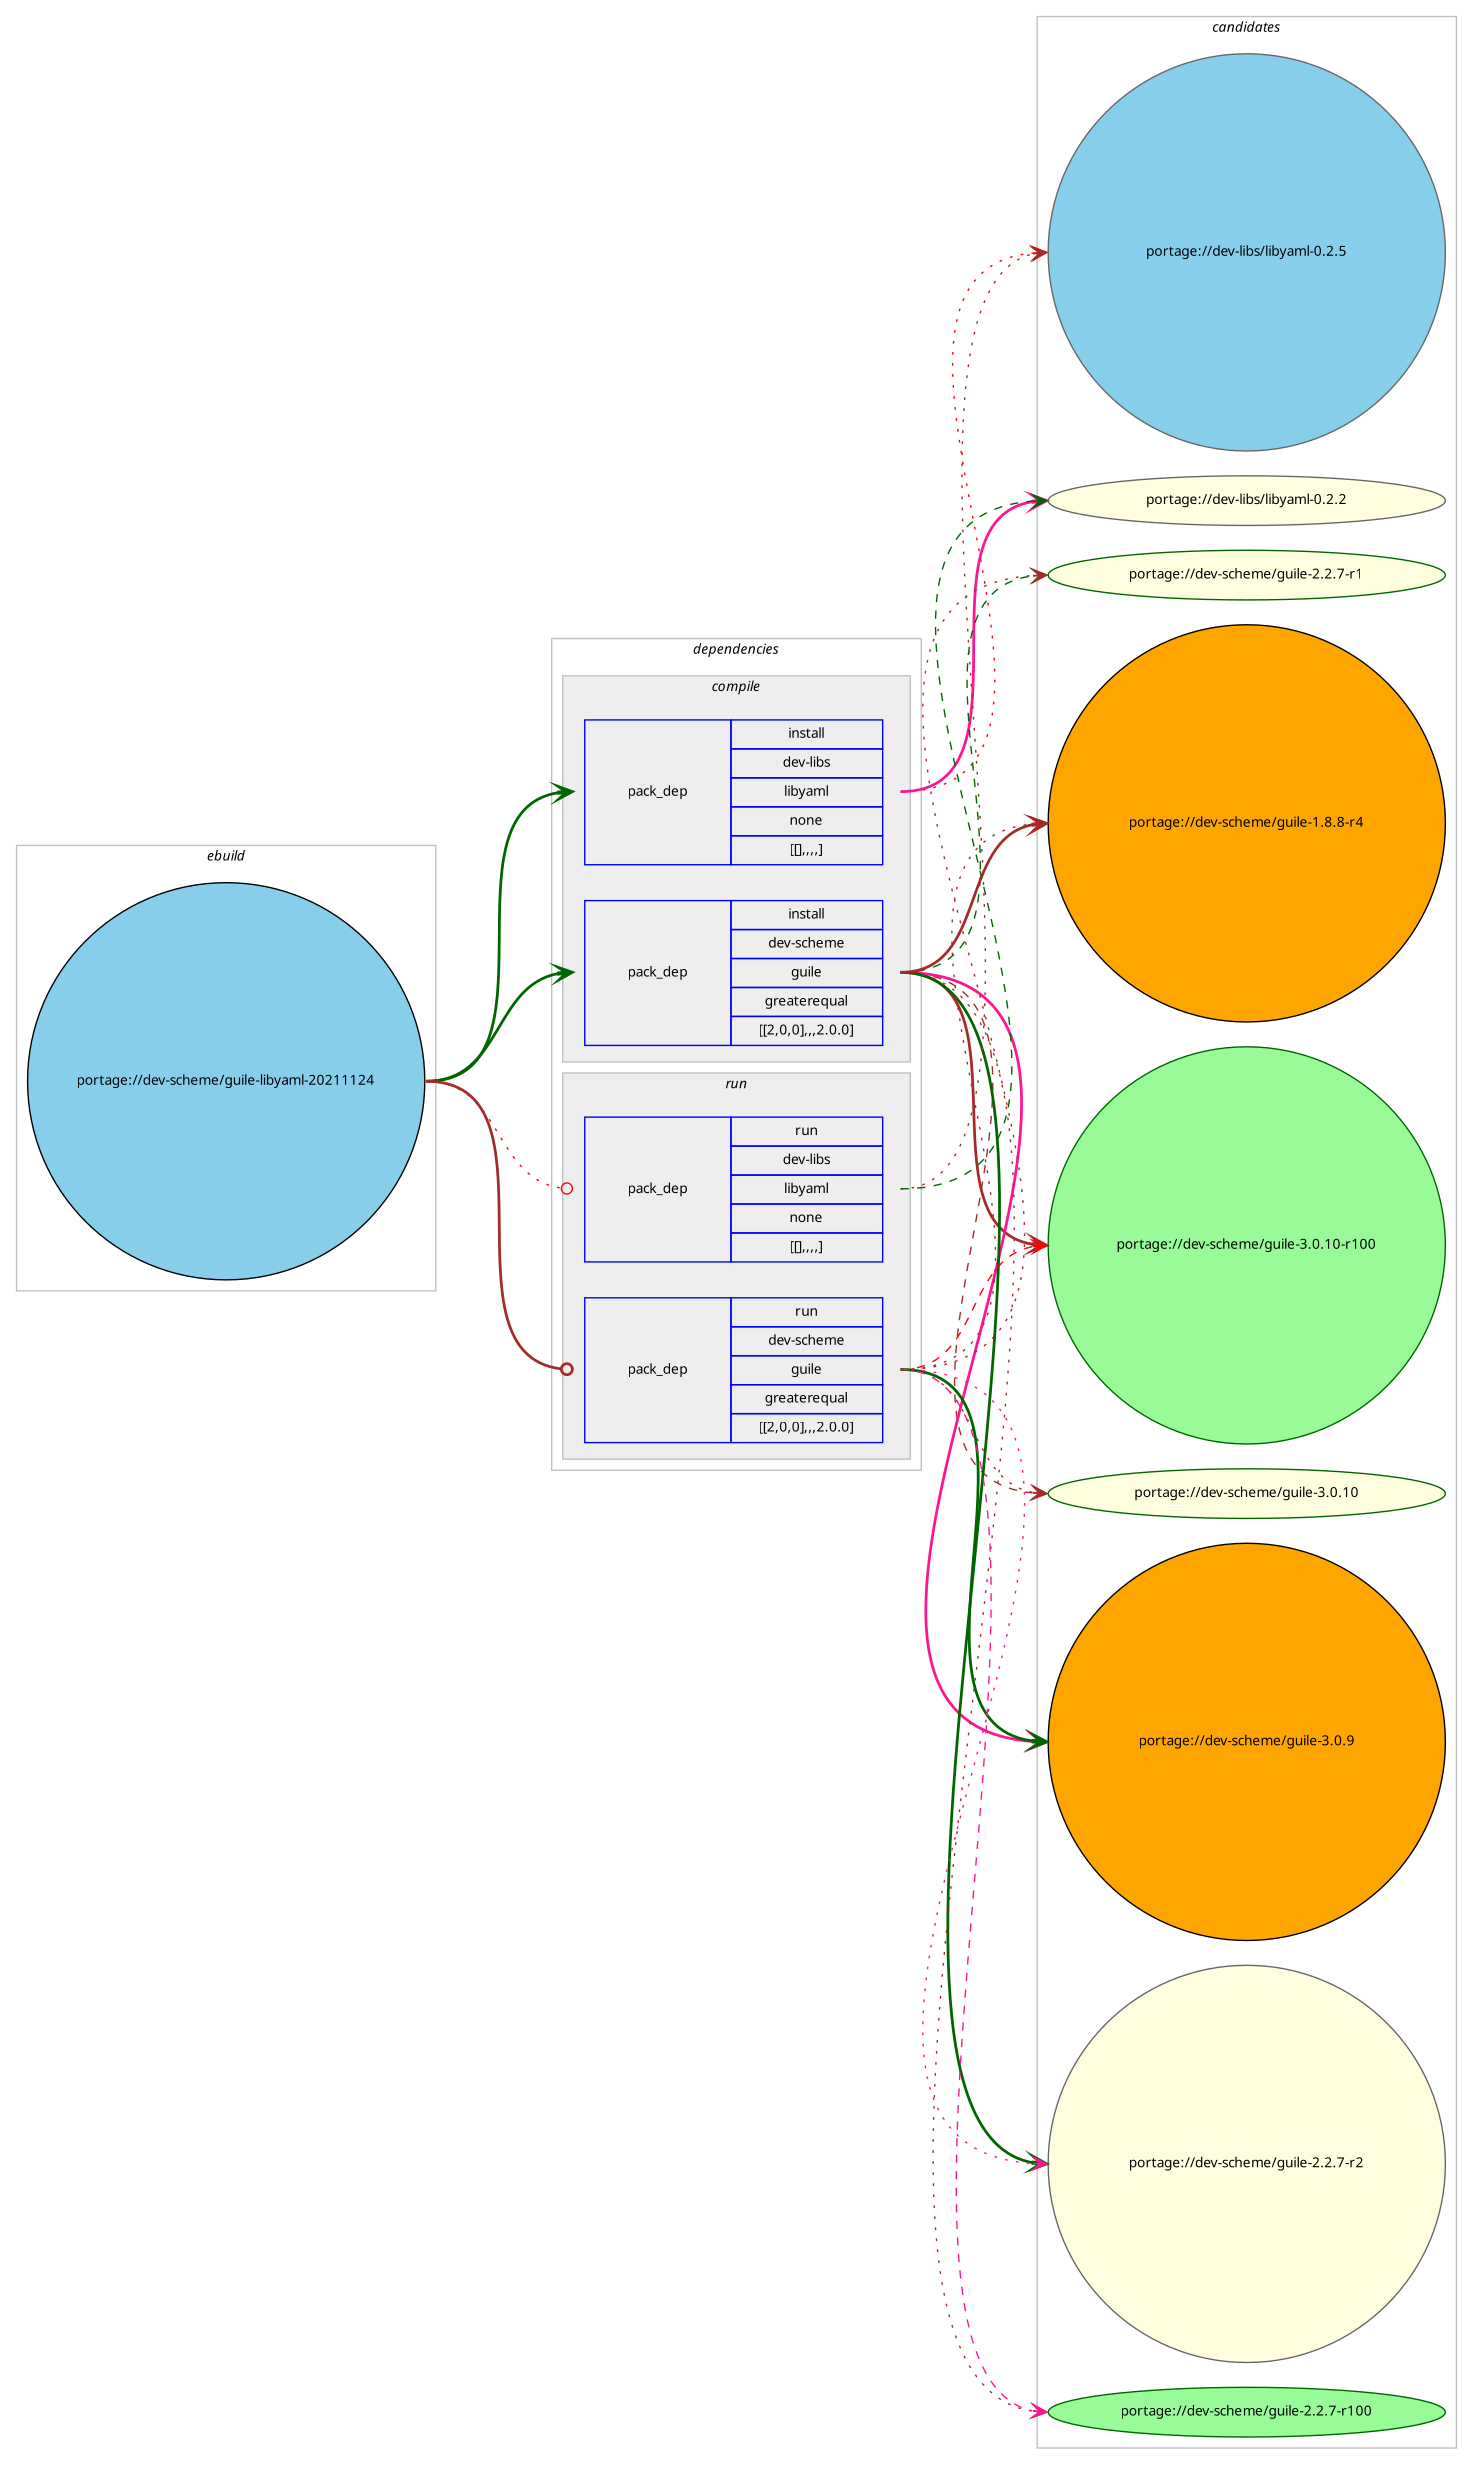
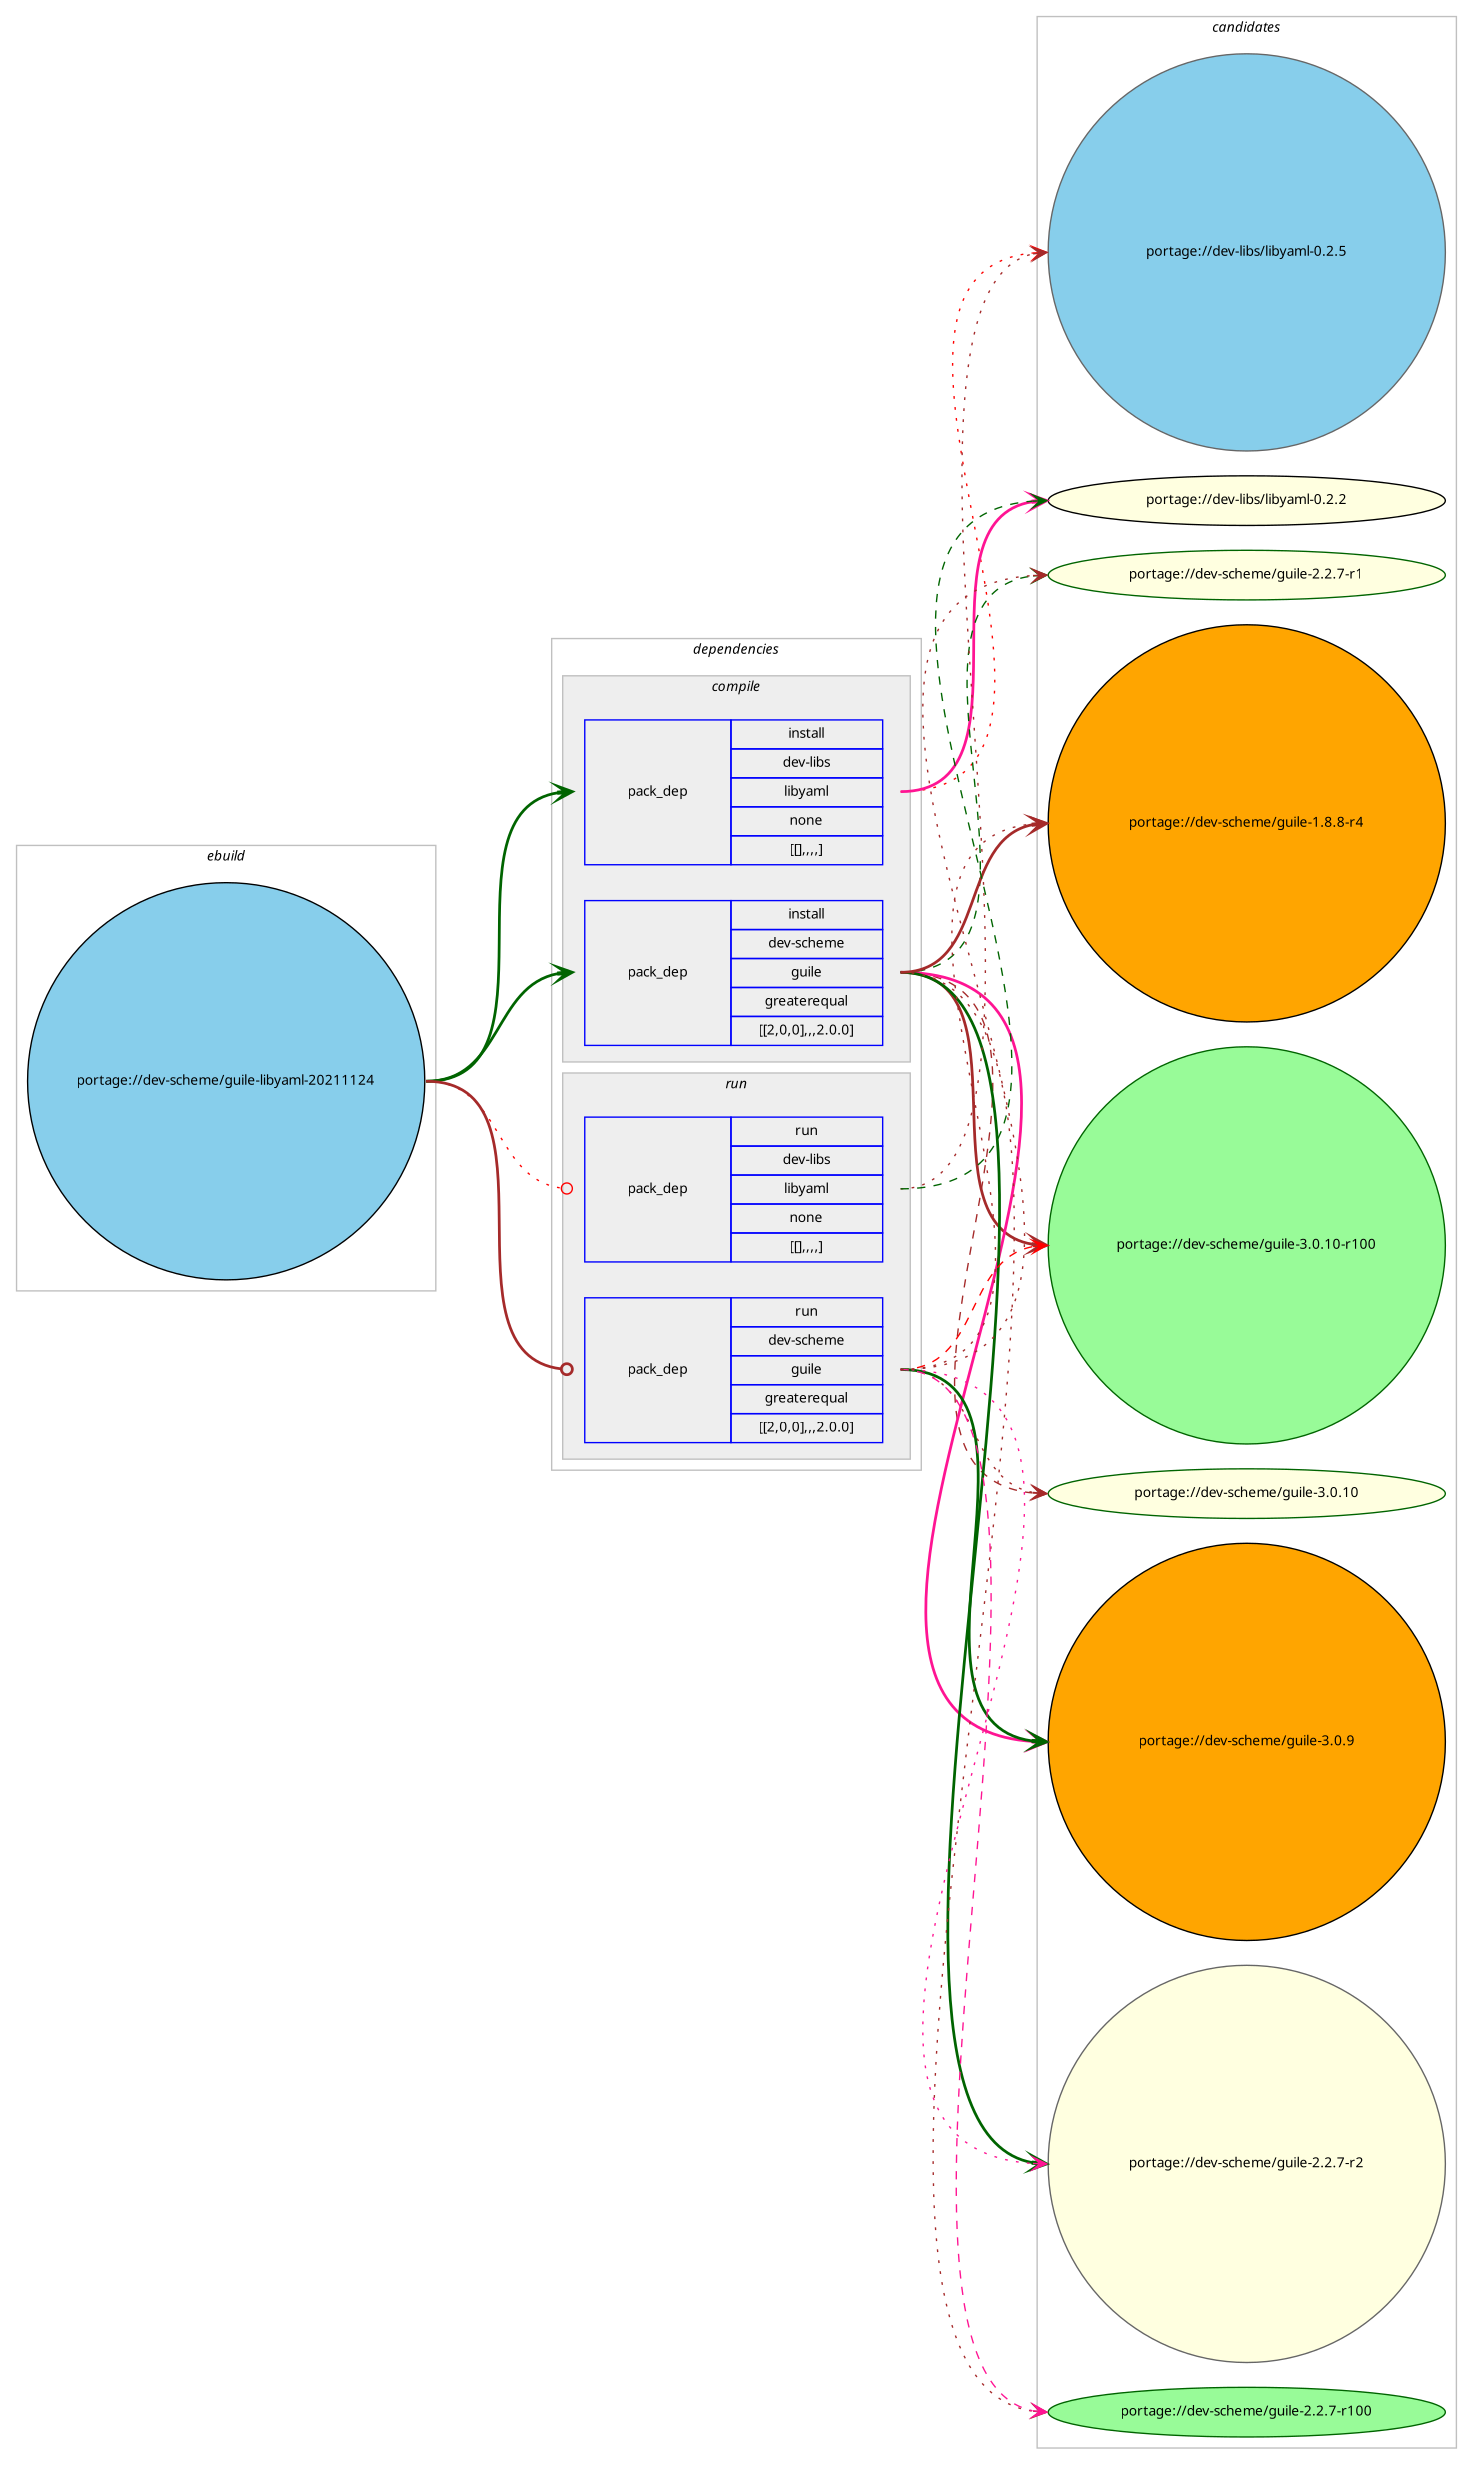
(1247, 501) -> (1247, 501)
